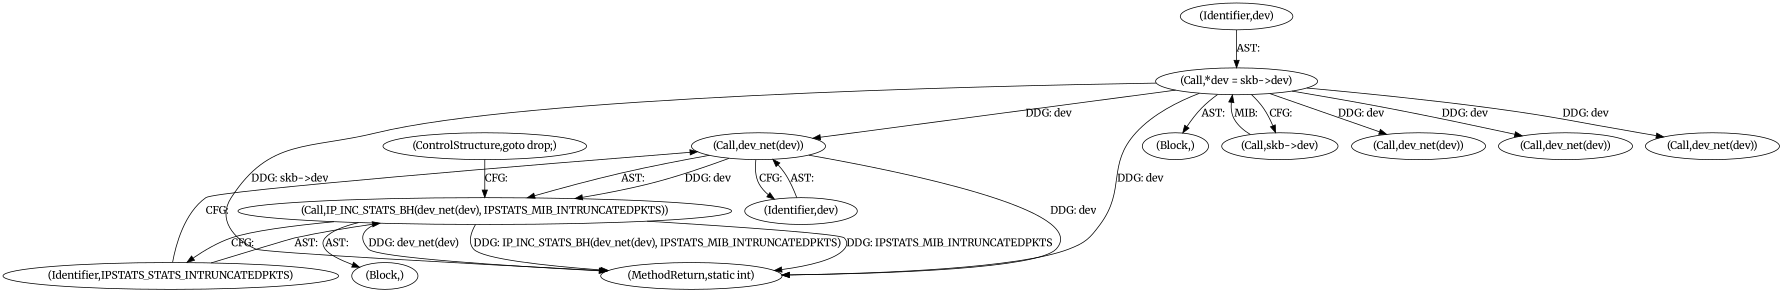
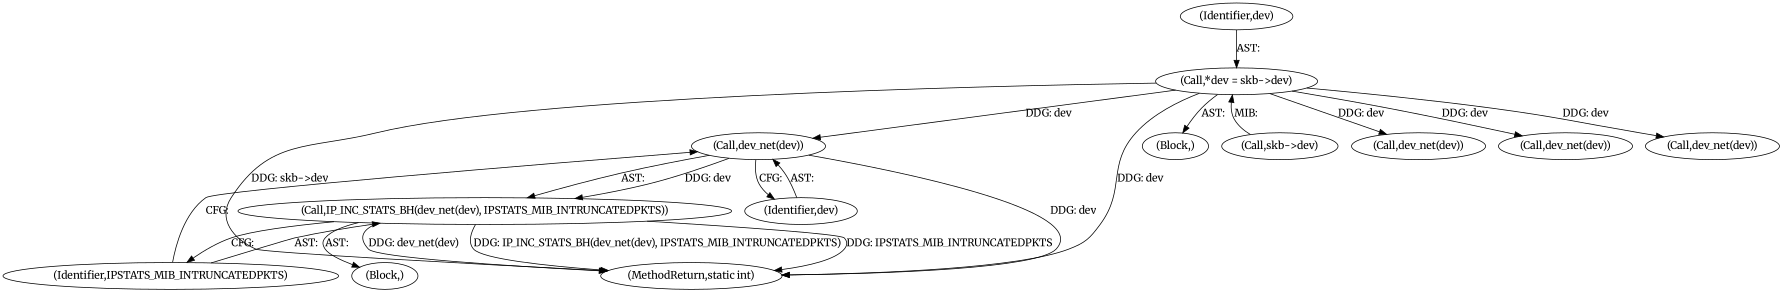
(1264, 109) -> none
(485, 146) -> none
(171, 276) -> (171, 276)
